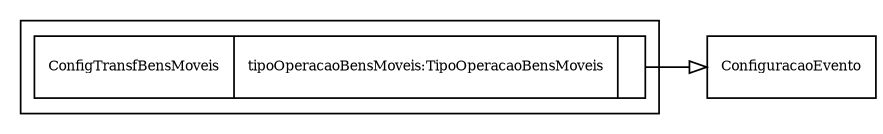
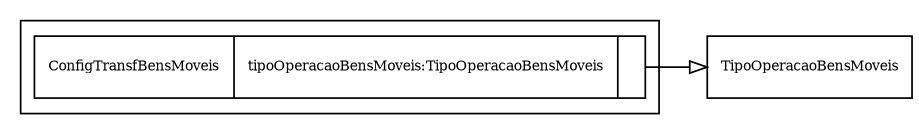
(792, 67) -> (810, 67)
